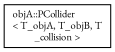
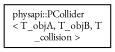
(57, 26) -> (57, 26)
